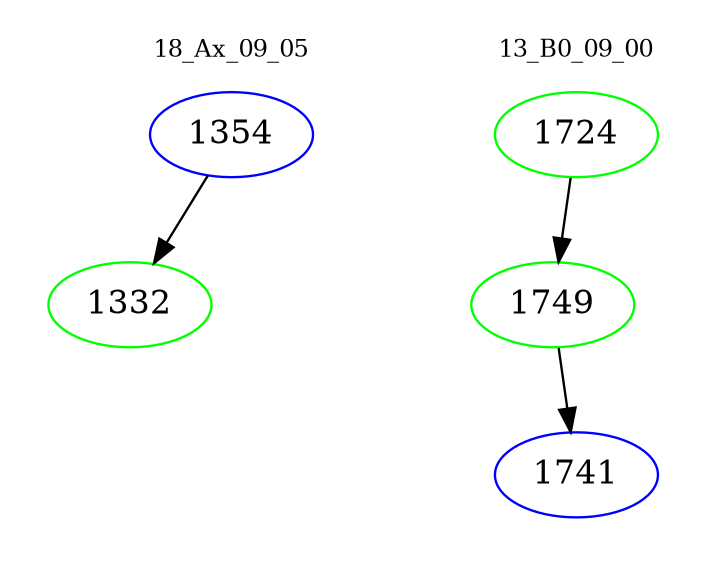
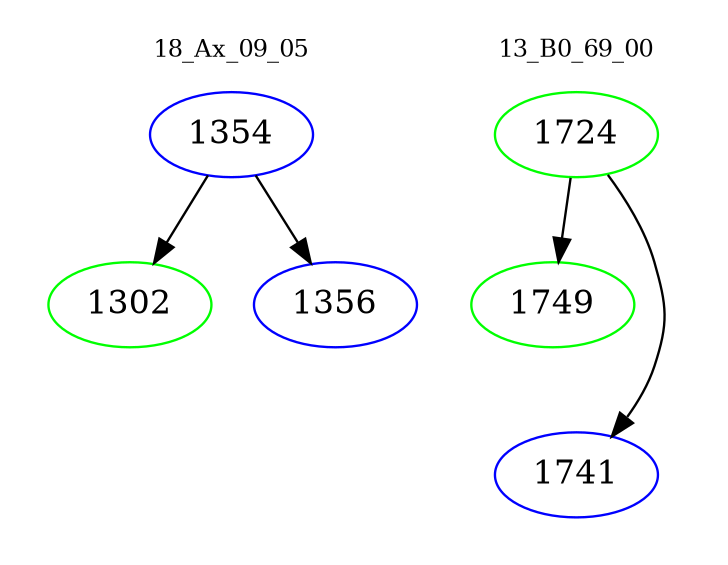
(576, 51) -> (576, 51)
(130, 305) -> (130, 305)
none -> (335, 305)
(563, 378) -> (662, 294)
